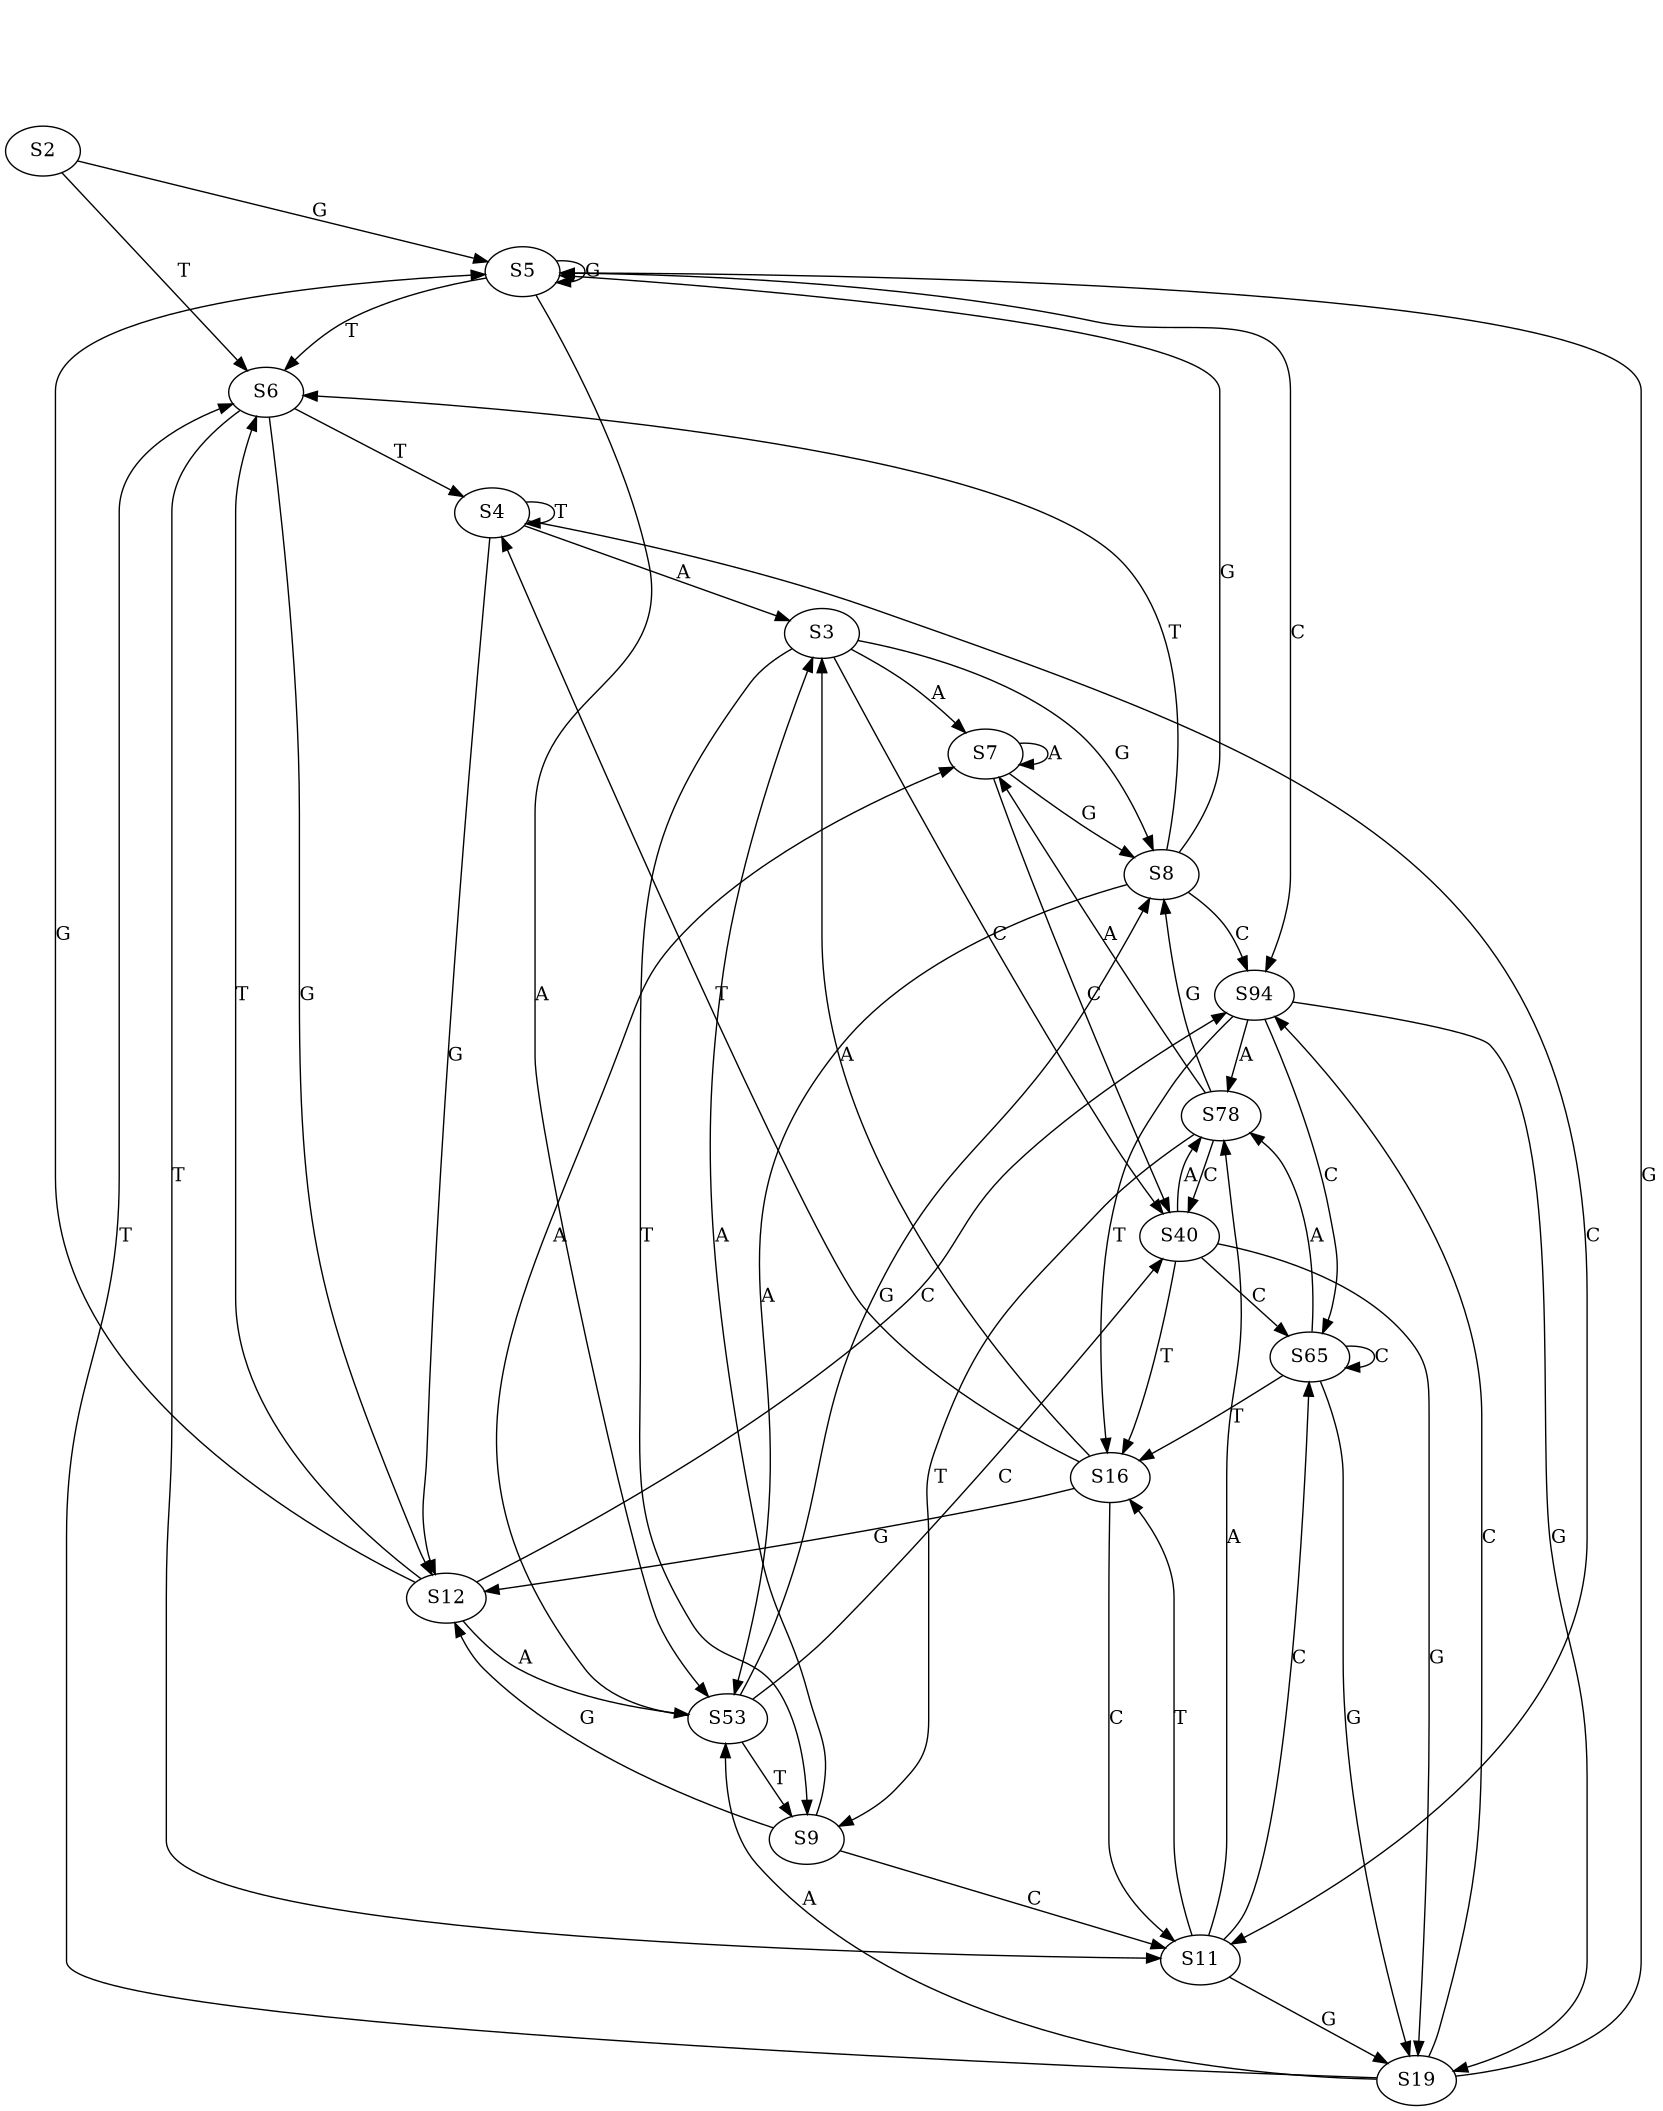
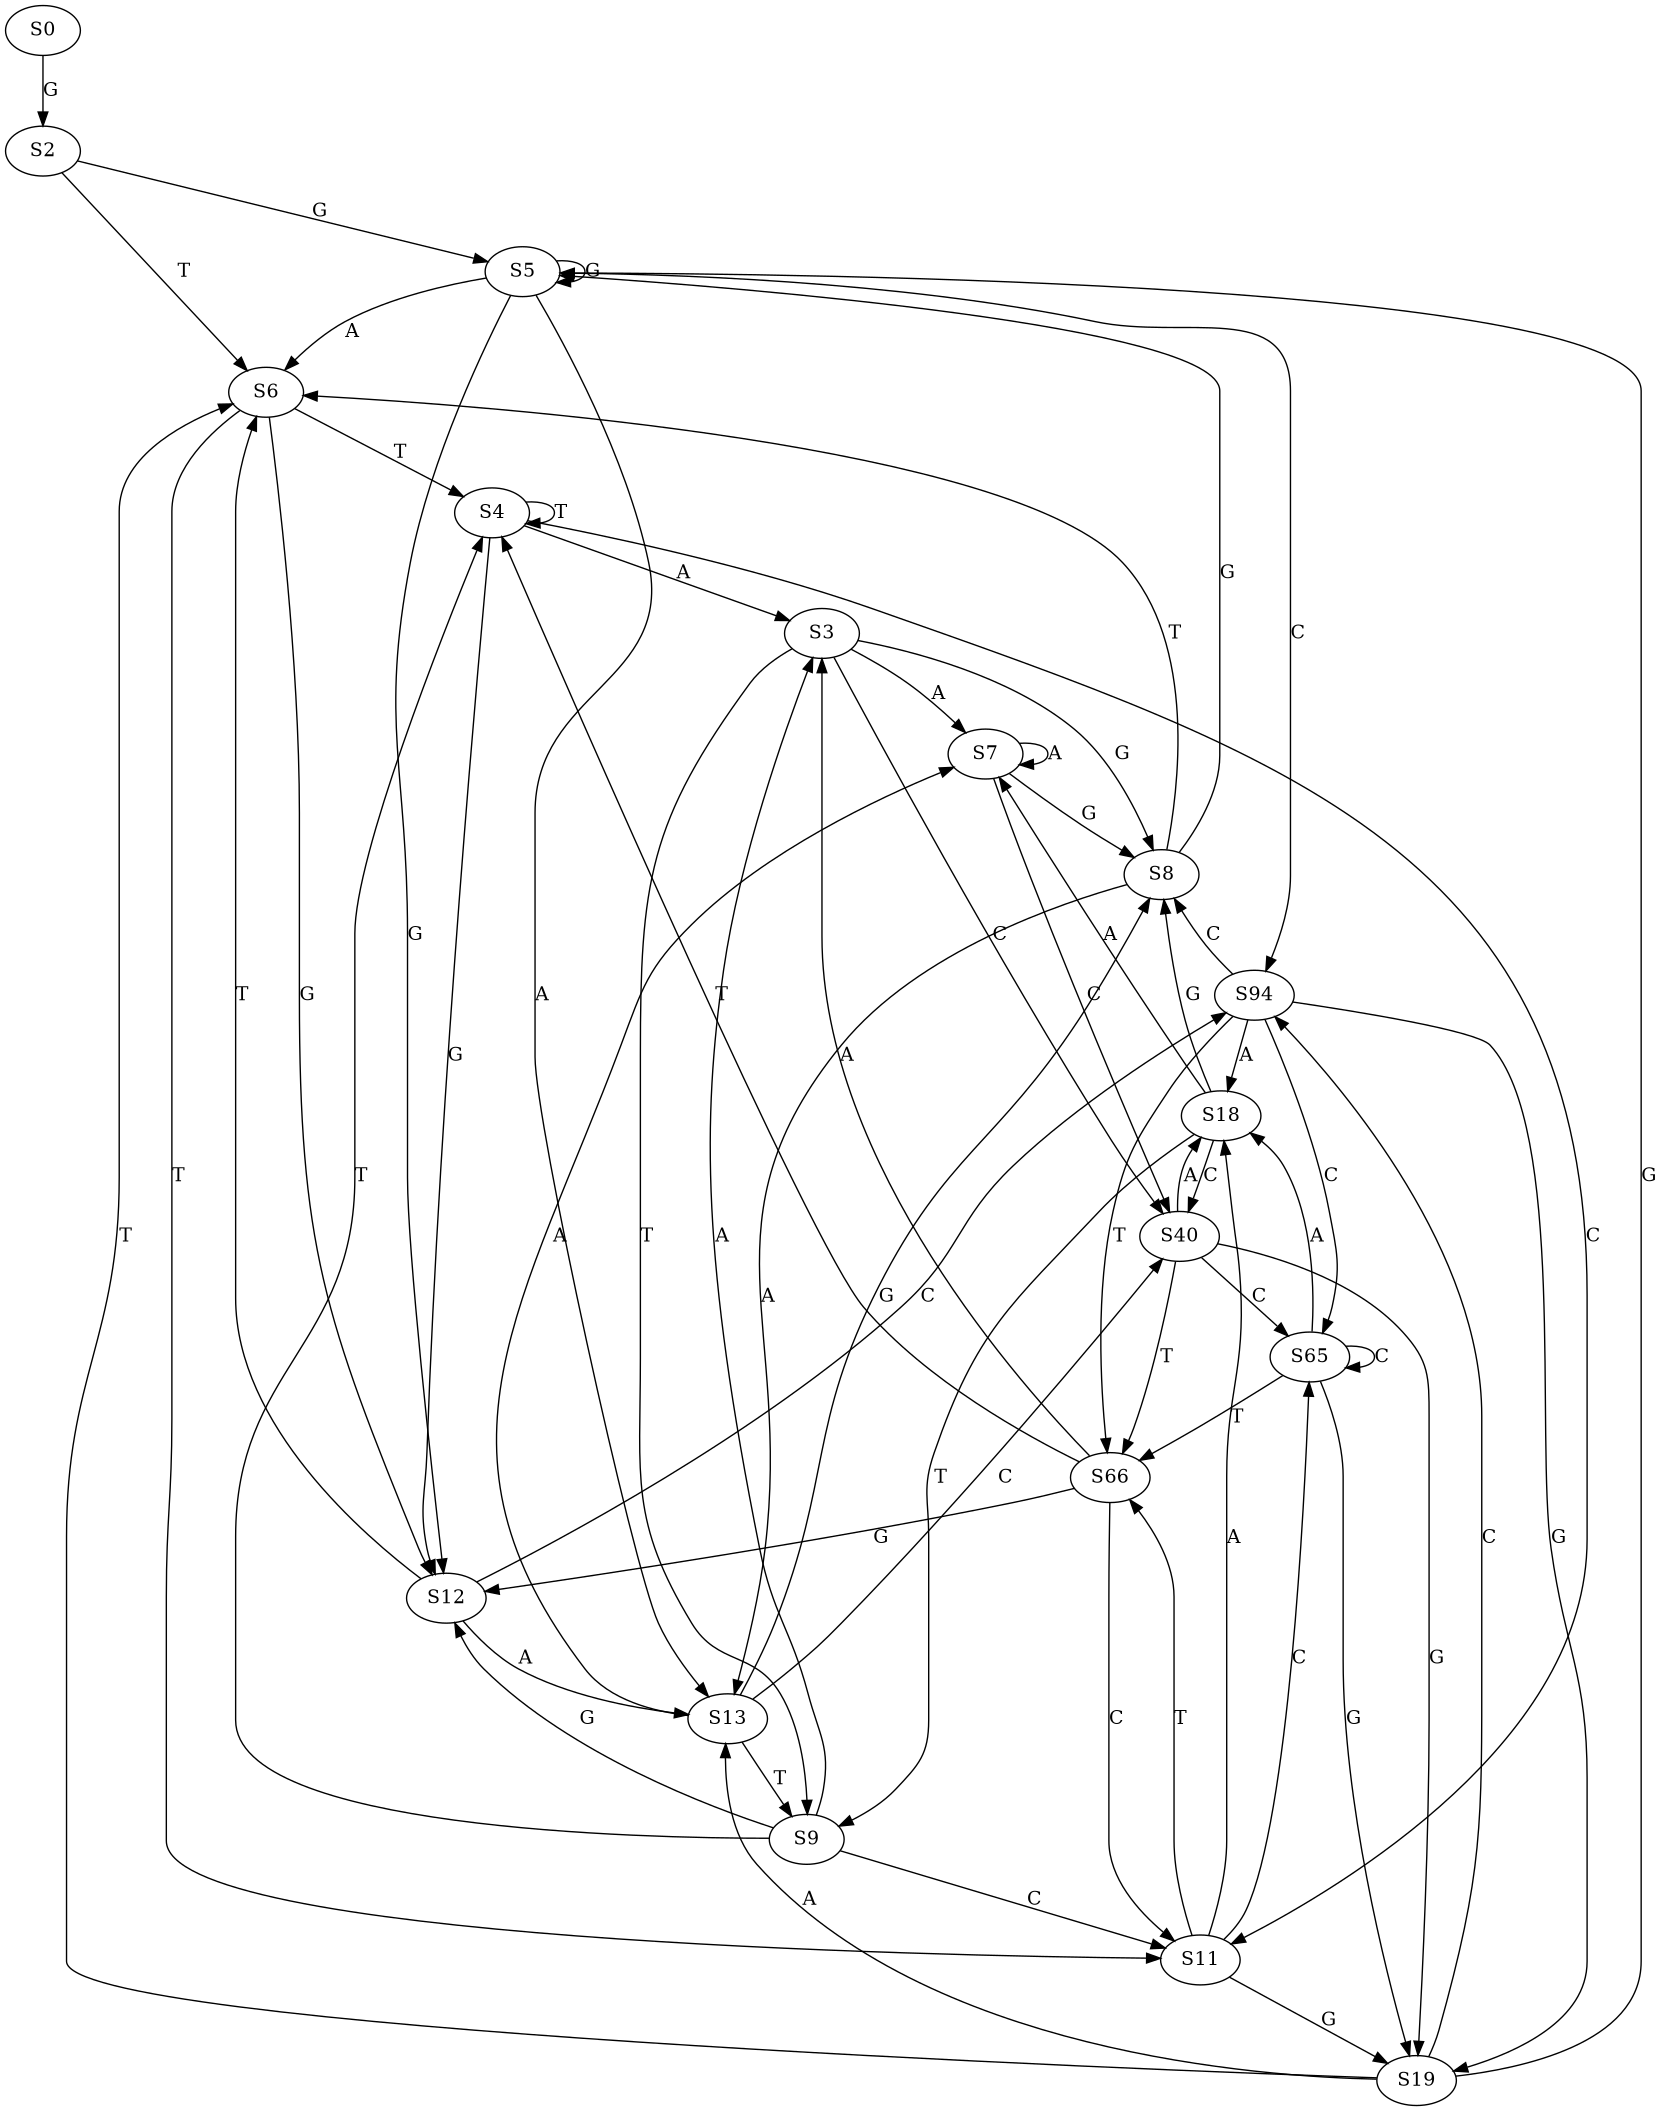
none -> (43, 30)
(352, 332) -> (352, 332)
(55, 843) -> (407, 918)
(1221, 921) -> (1205, 944)
(1221, 1116) -> (1221, 1116)
none -> (251, 1443)
(1110, 1478) -> (1110, 1478)
(728, 1719) -> (728, 1719)
